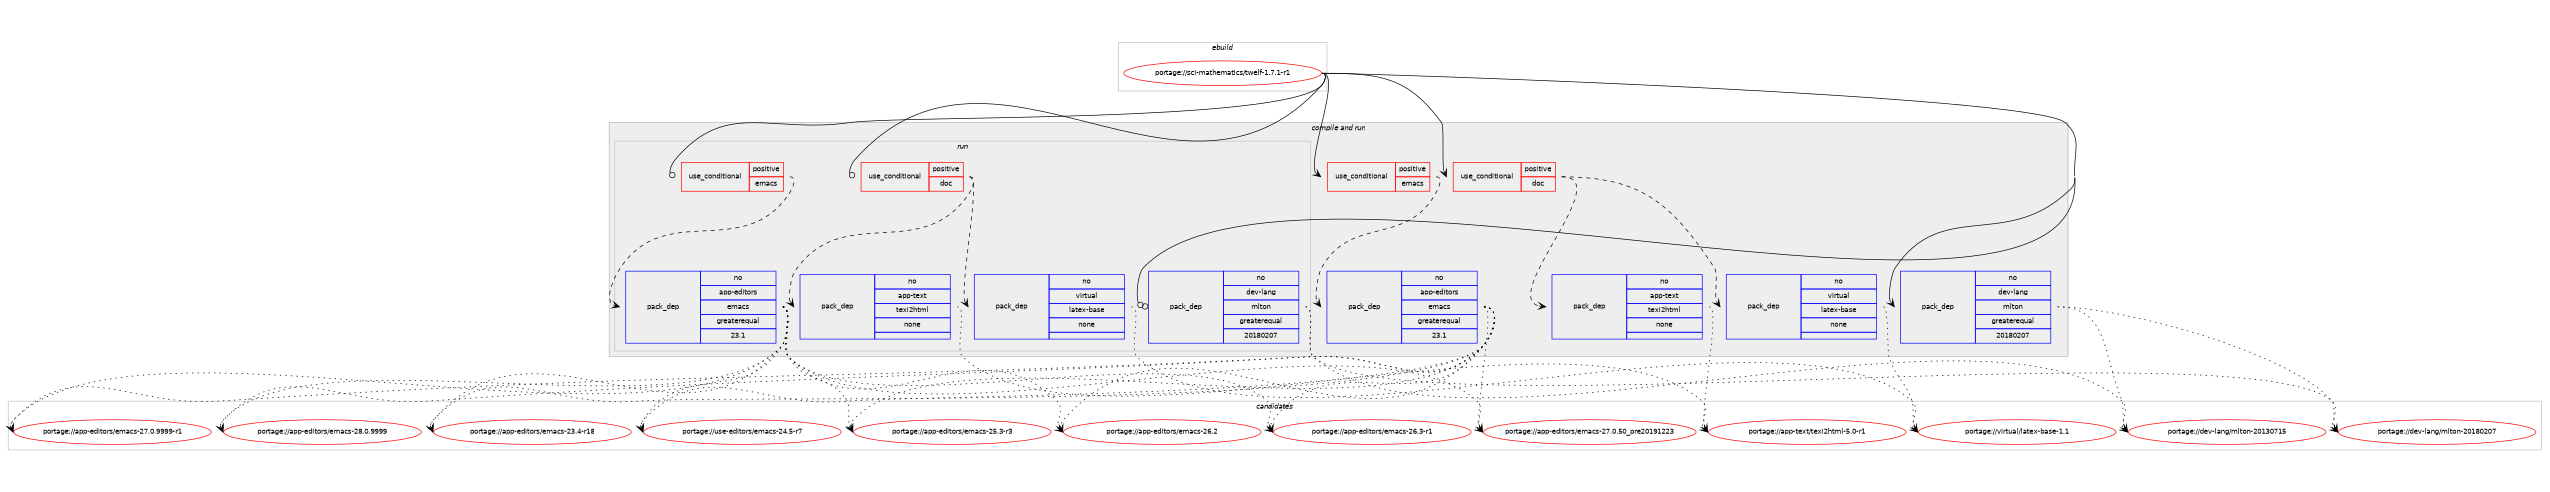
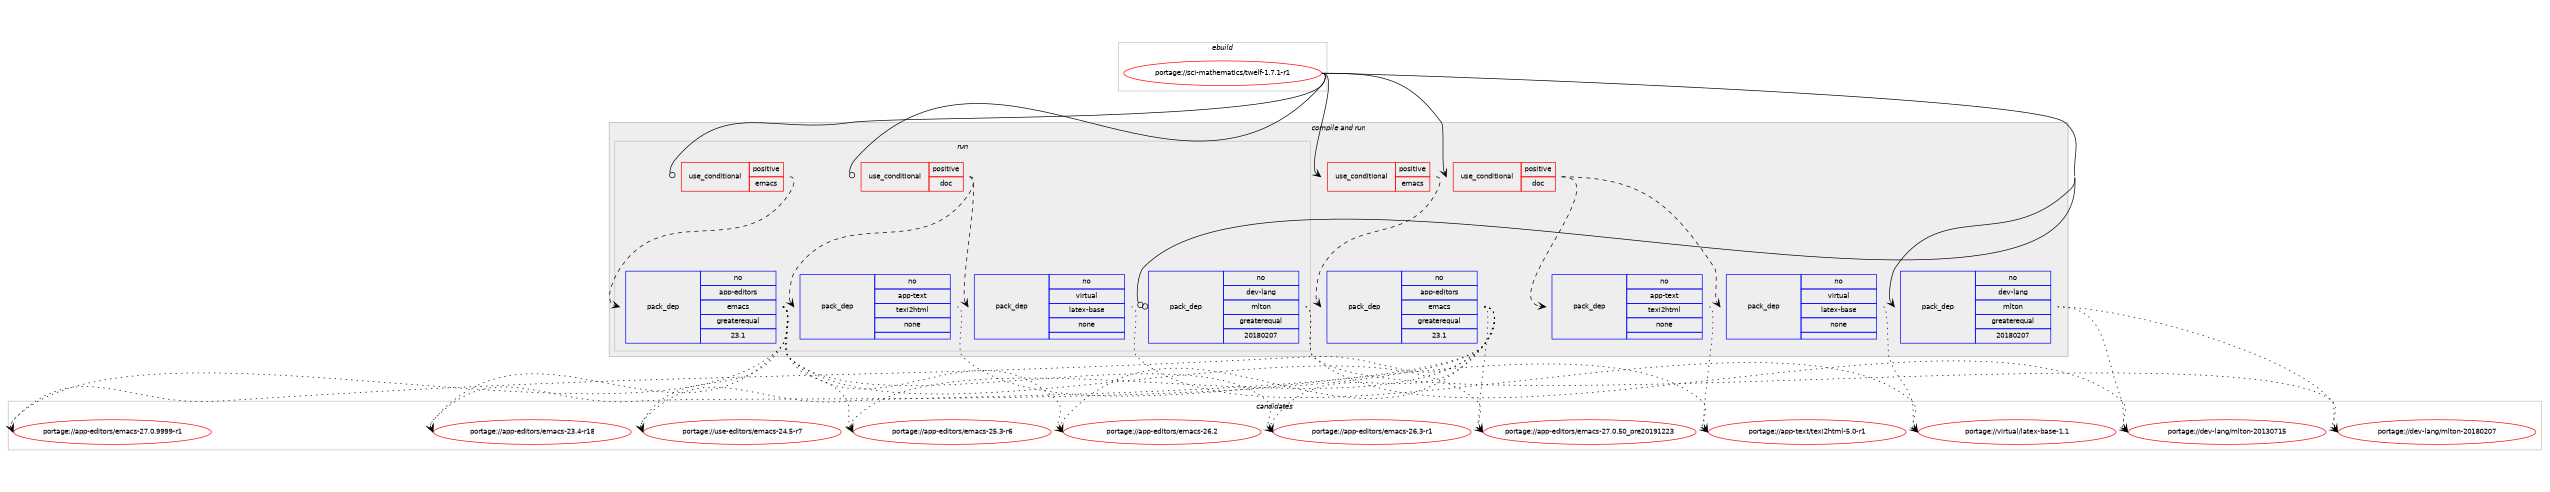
(322, 432) -> none
(952, 432) -> (952, 432)
